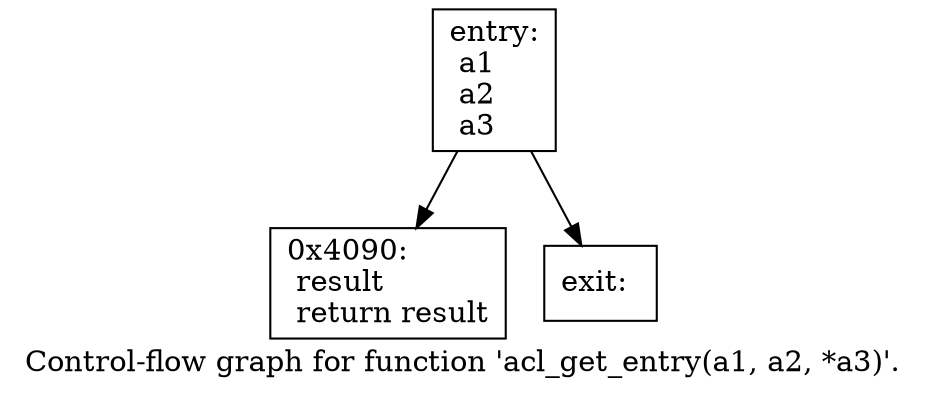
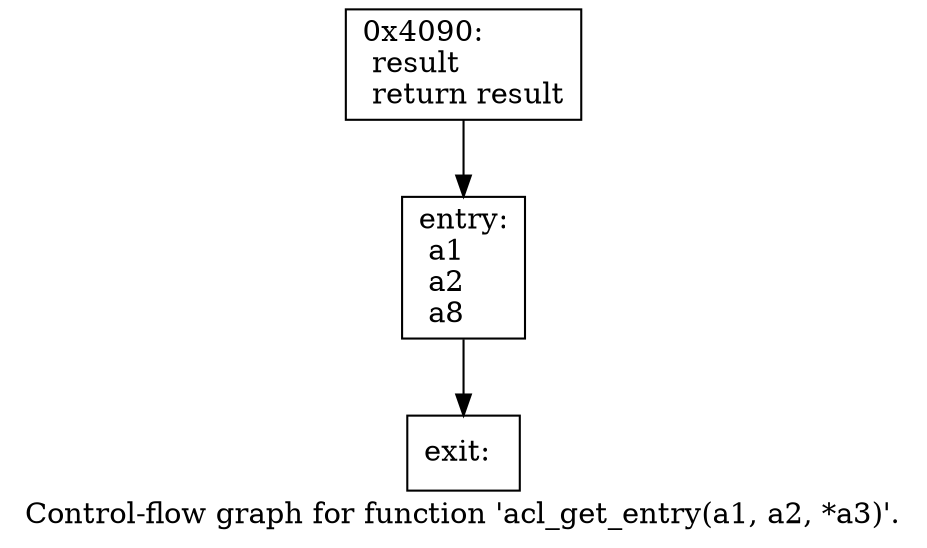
(472, 126) -> (442, 314)
(442, 180) -> (464, 148)
